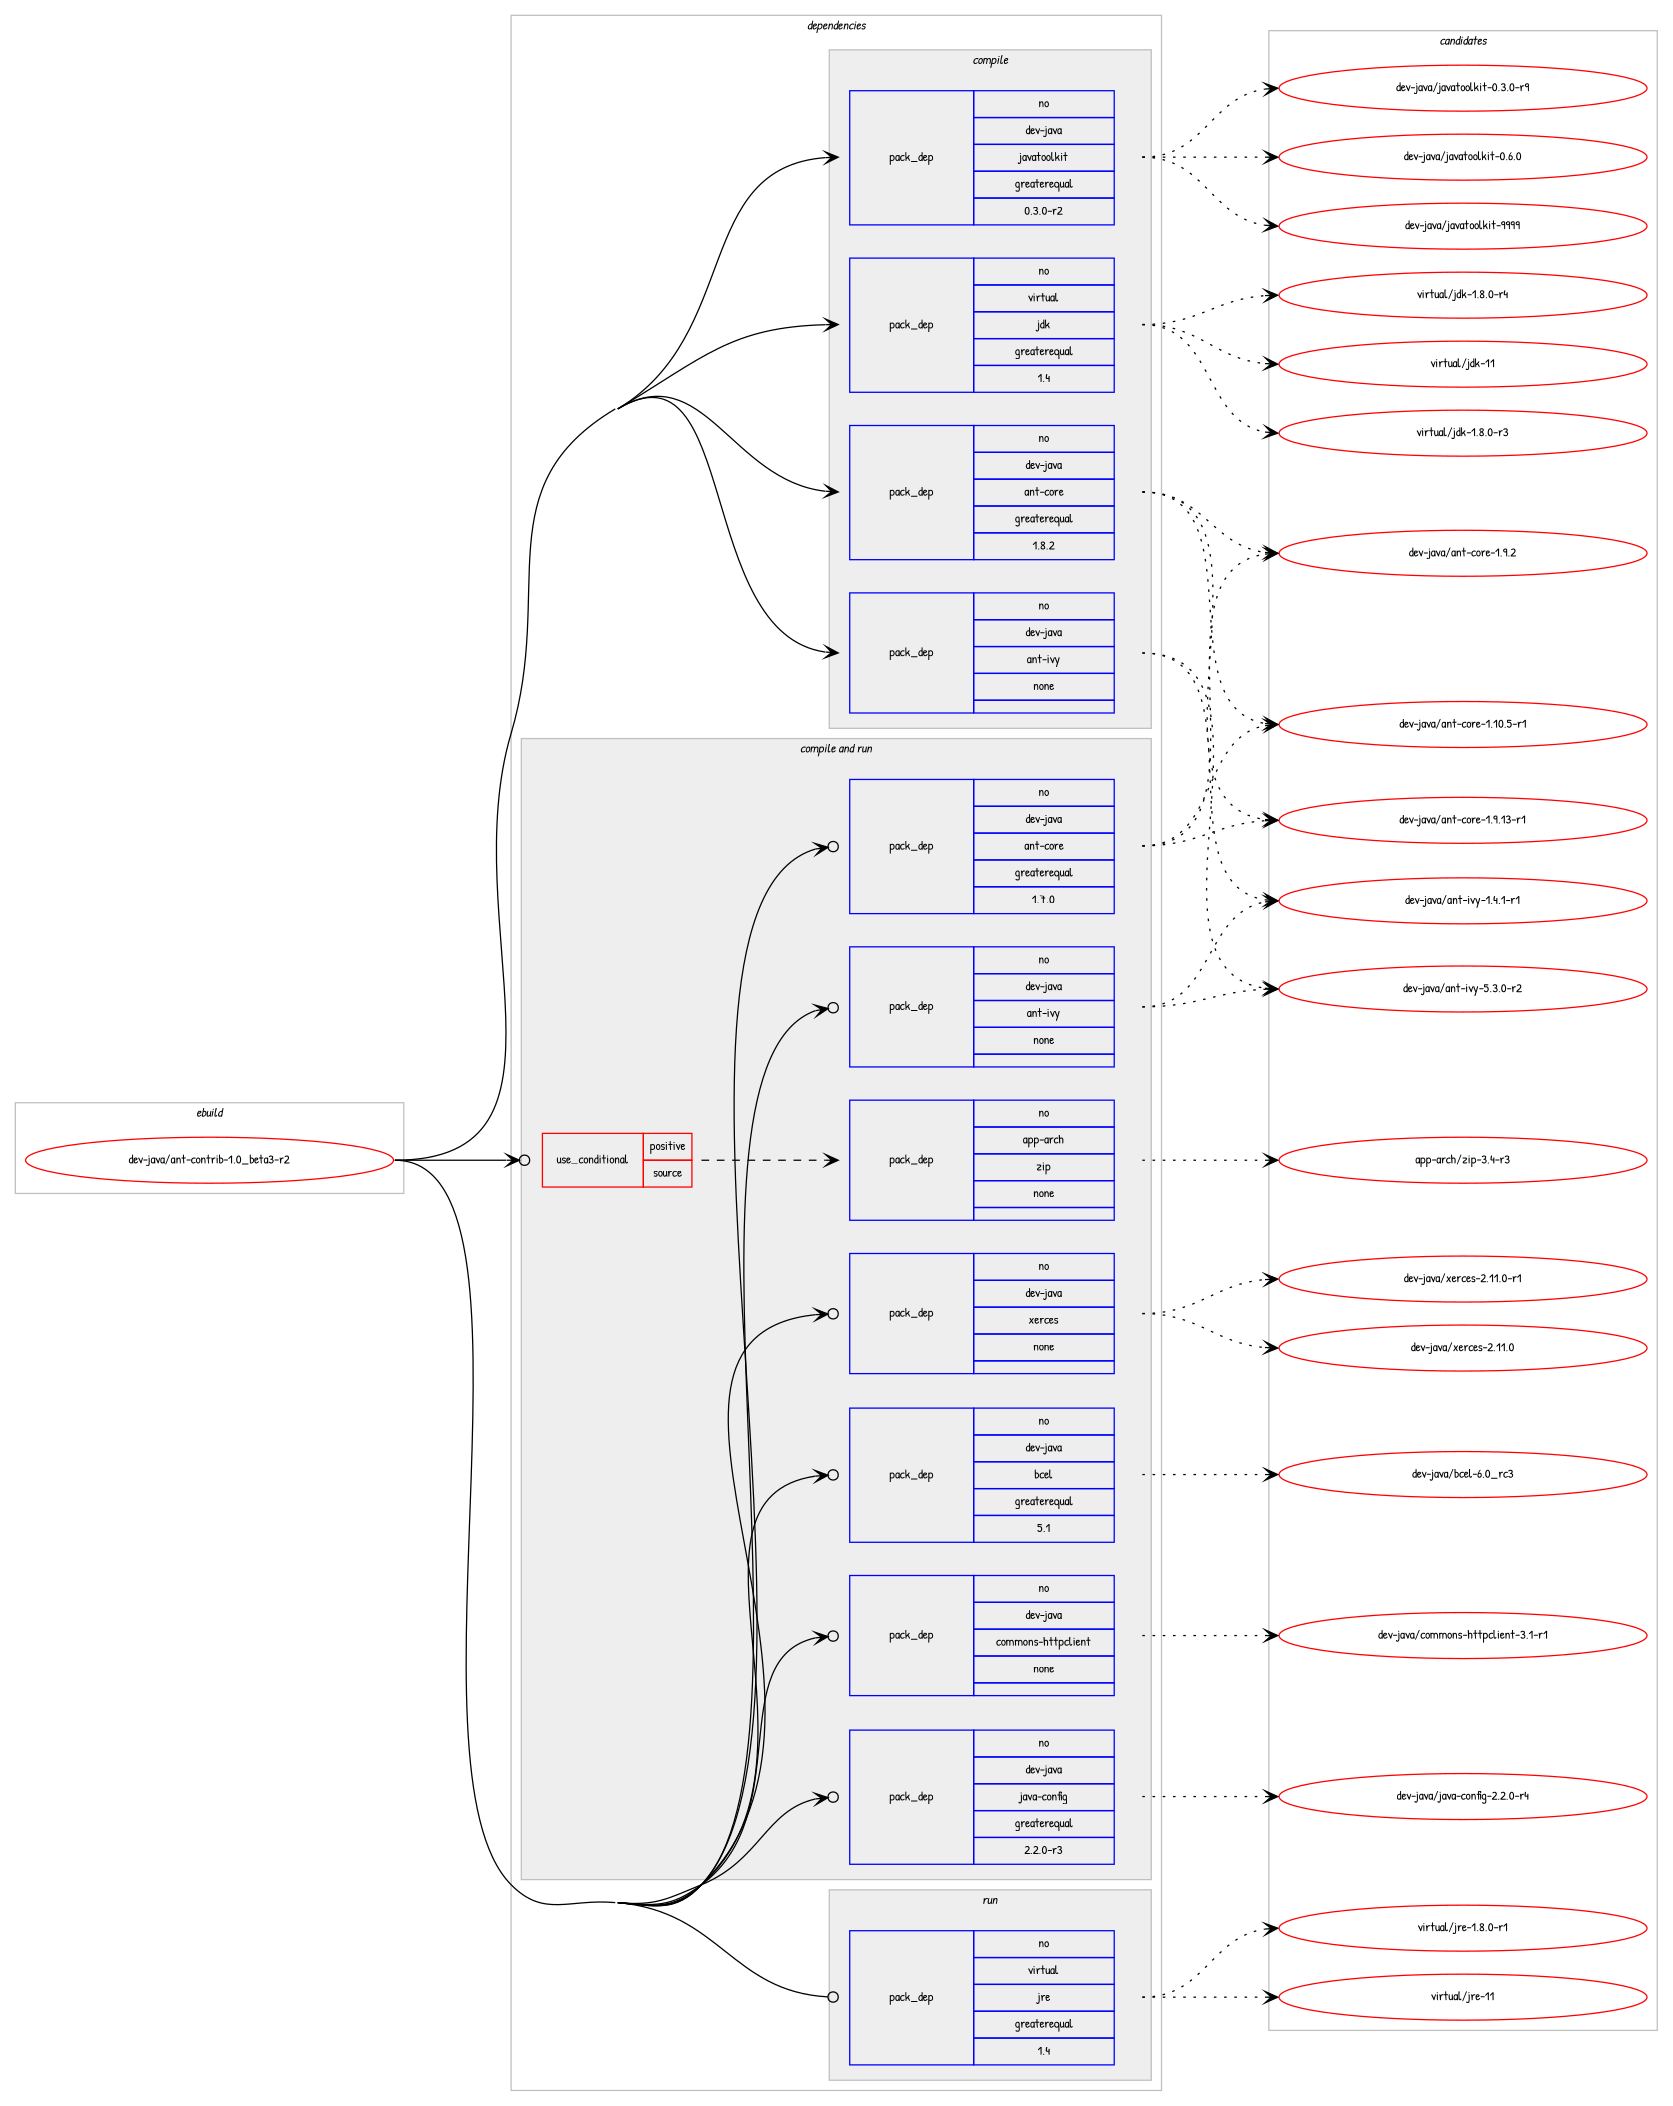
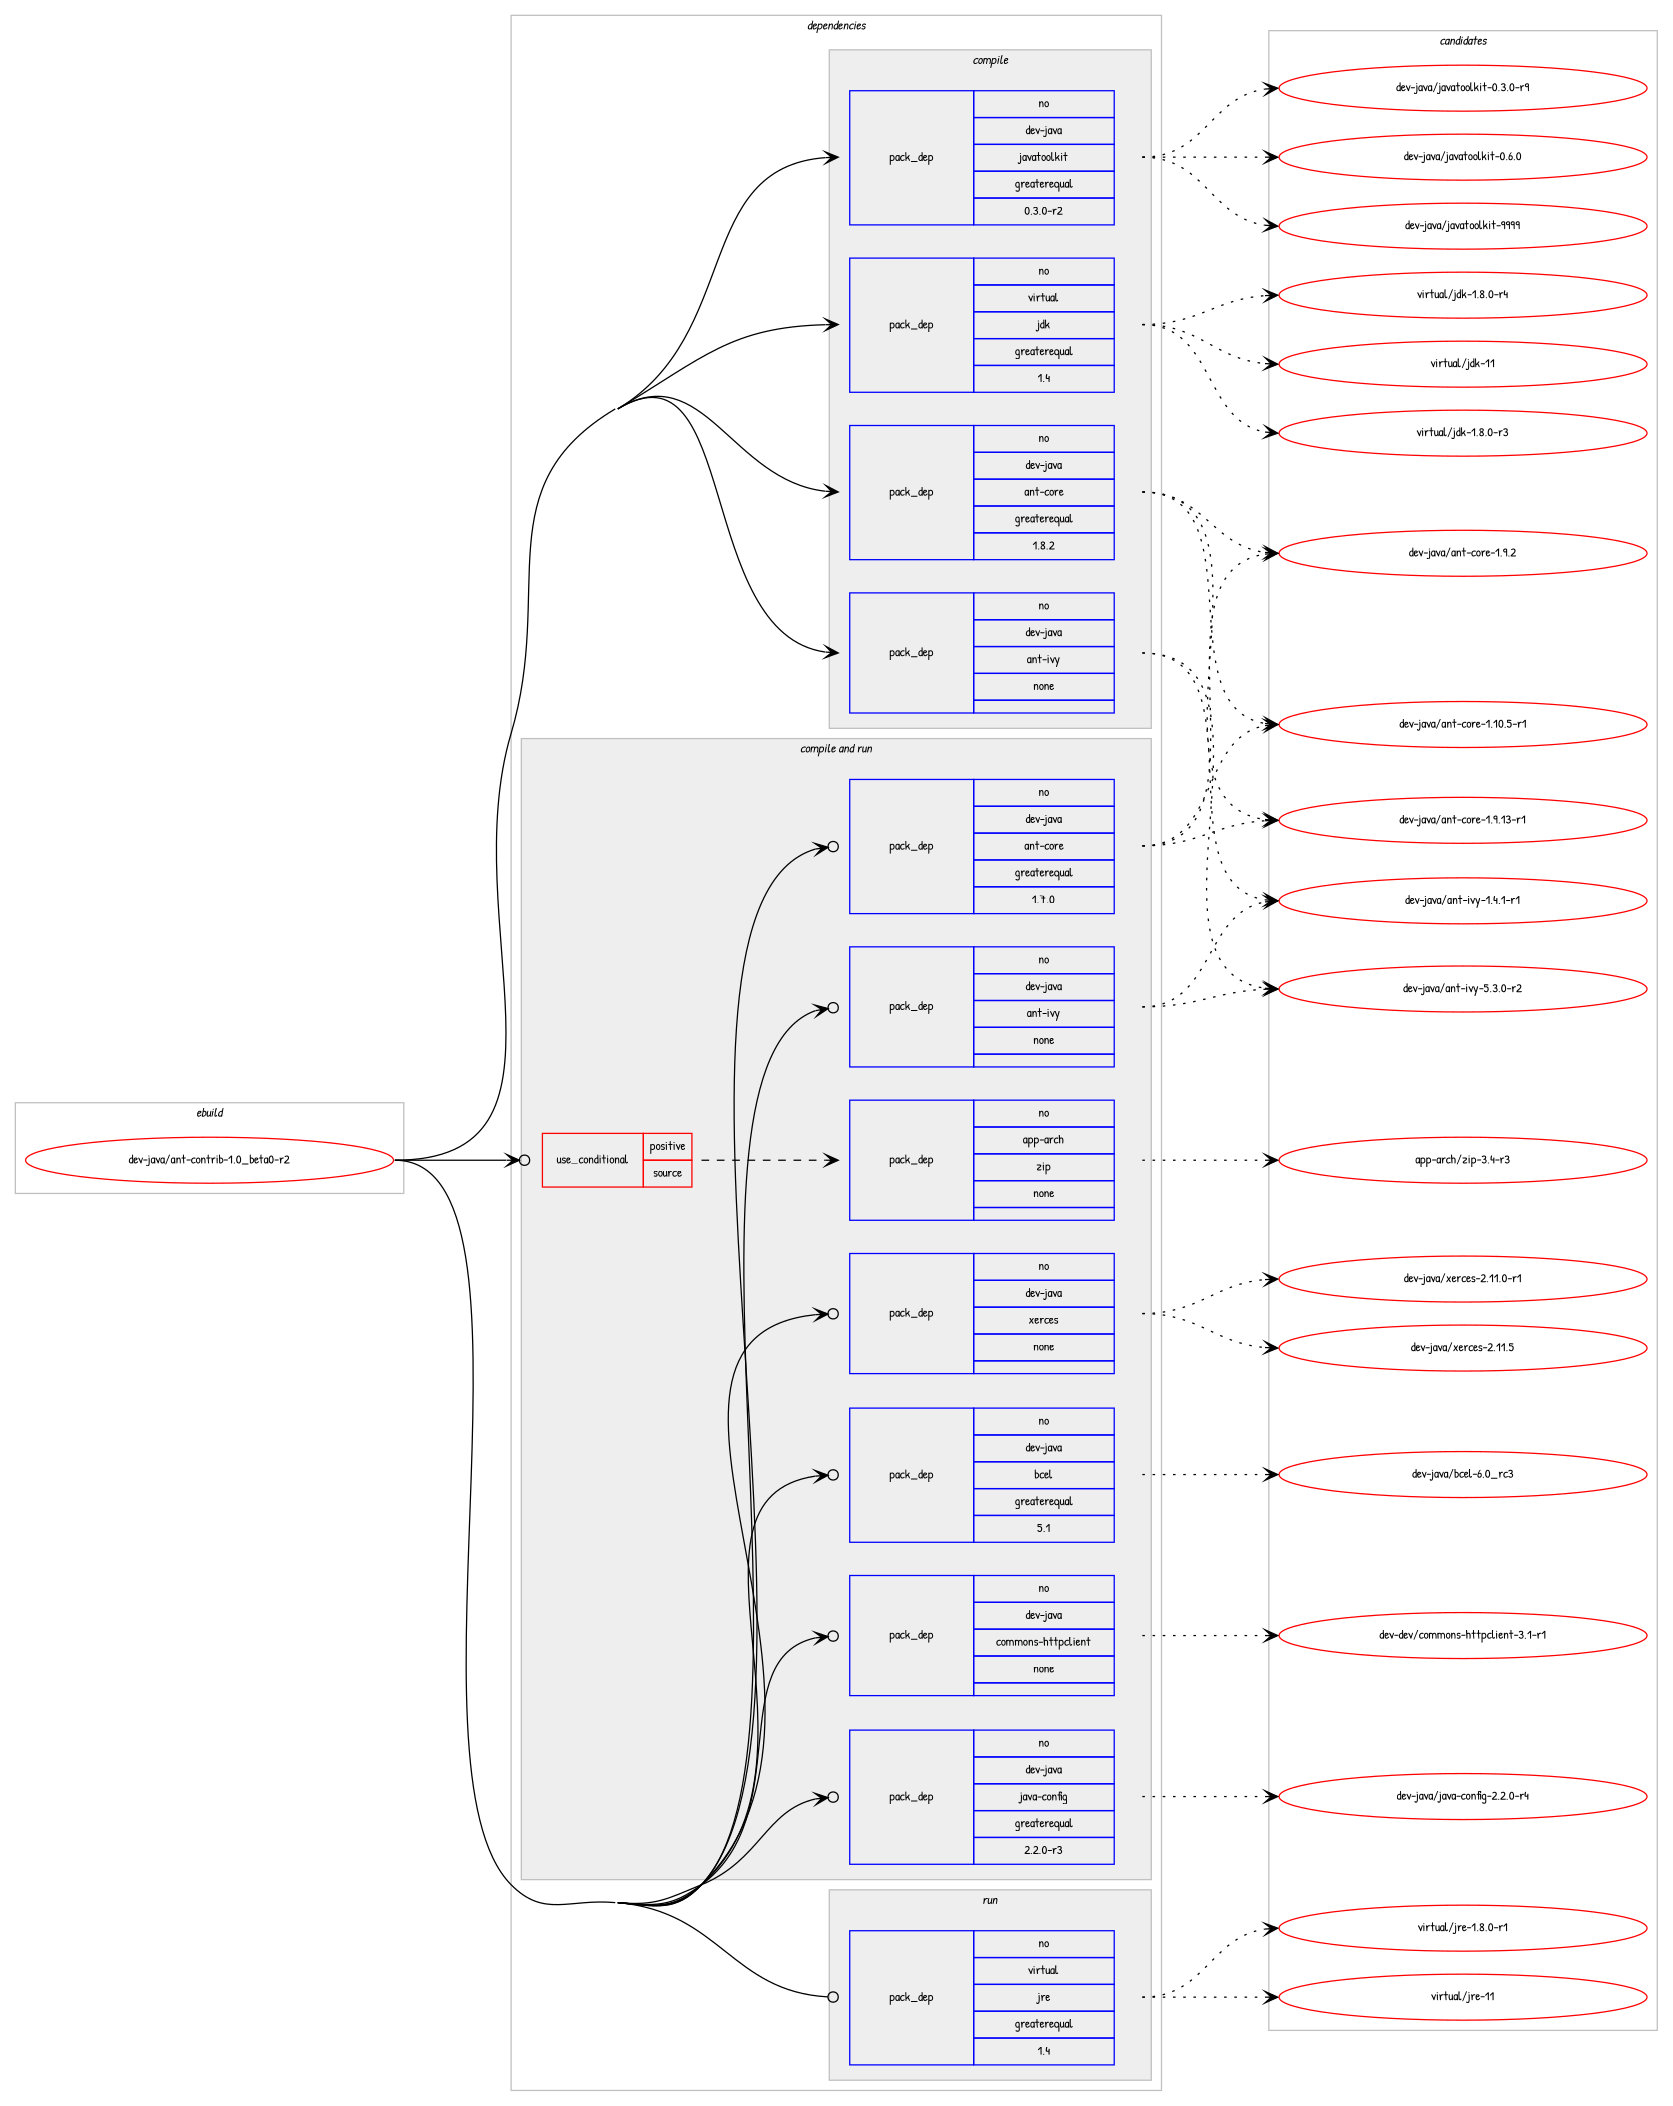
(210, 1160) -> (210, 1160)
(1463, 1348) -> (1463, 1348)
(1463, 1636) -> (1463, 1636)
